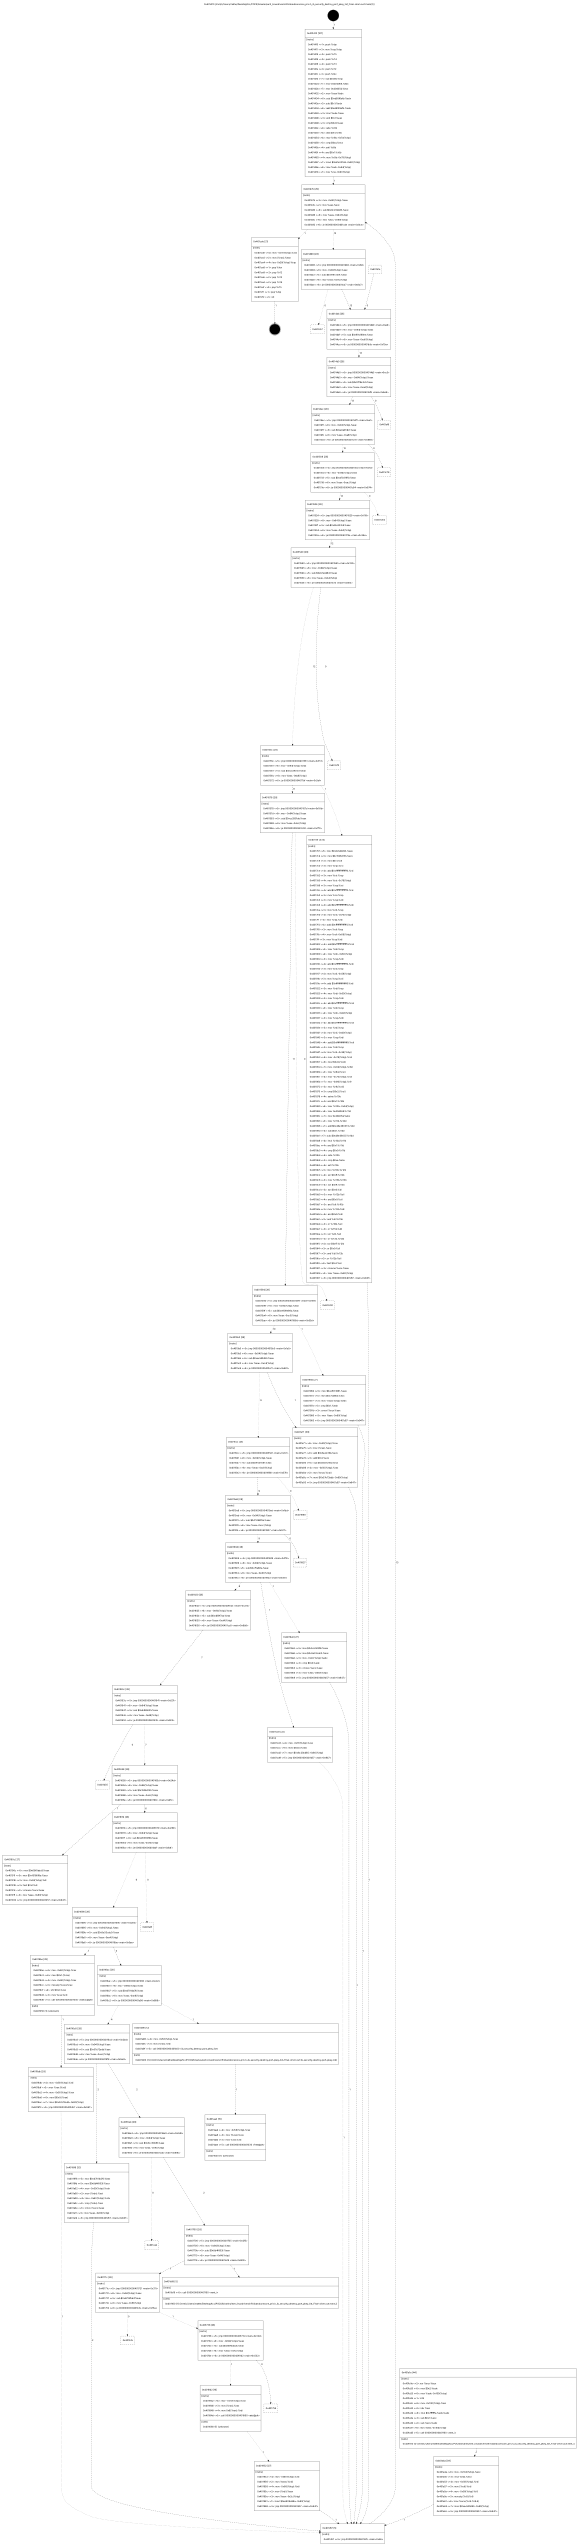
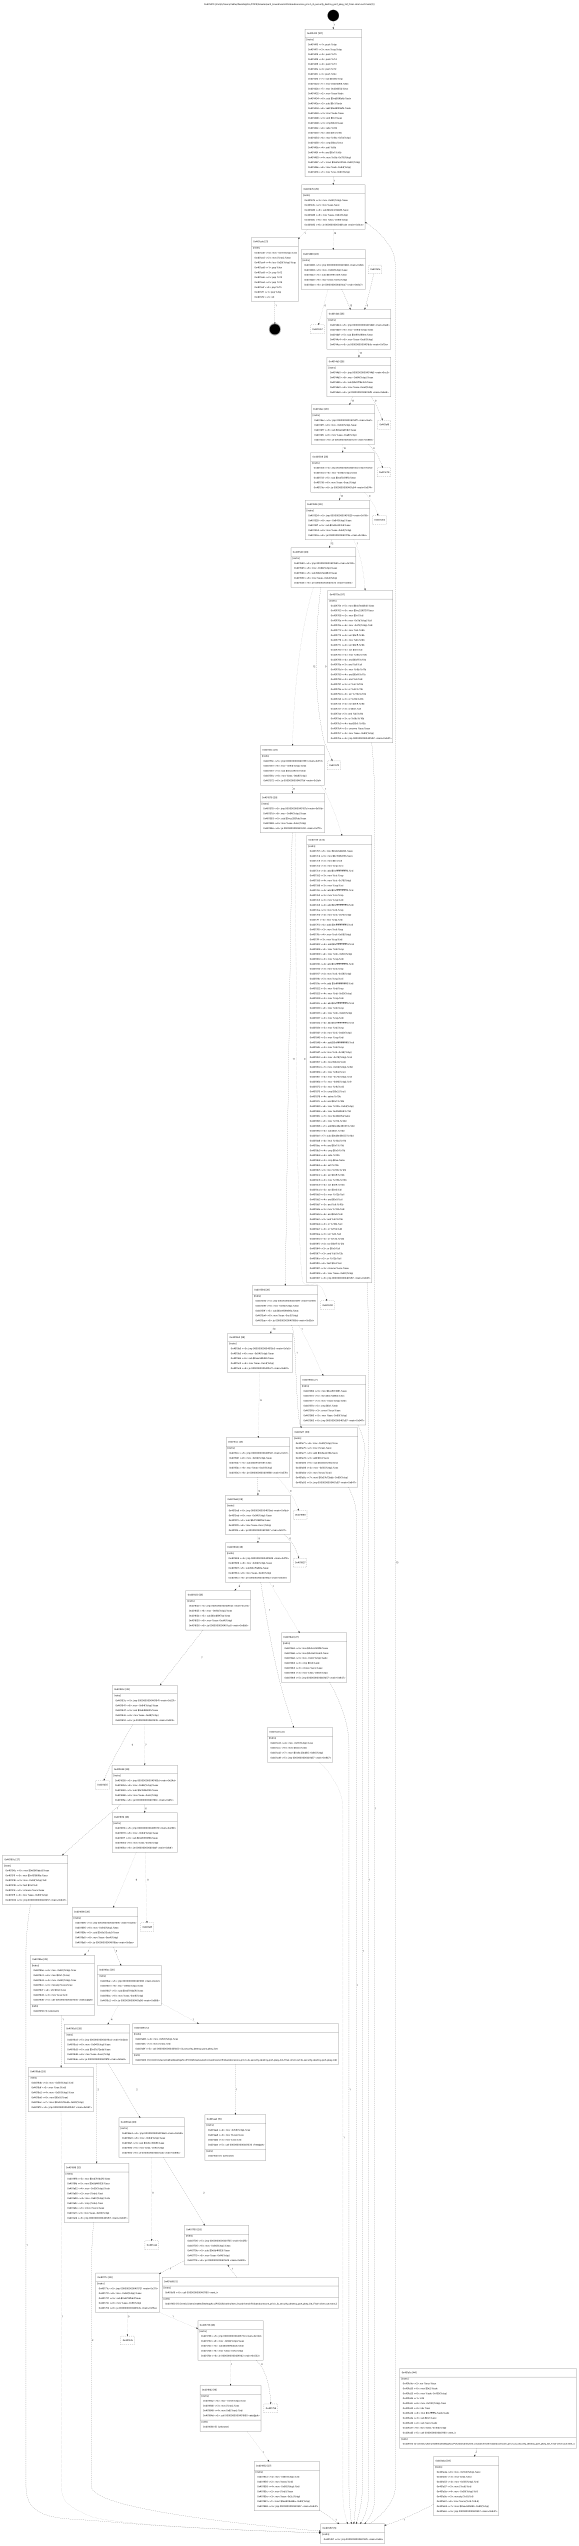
none -> (360, 667)
(280, 1400) -> (296, 1376)
(235, 2270) -> (233, 2272)
none -> (26, 2351)
